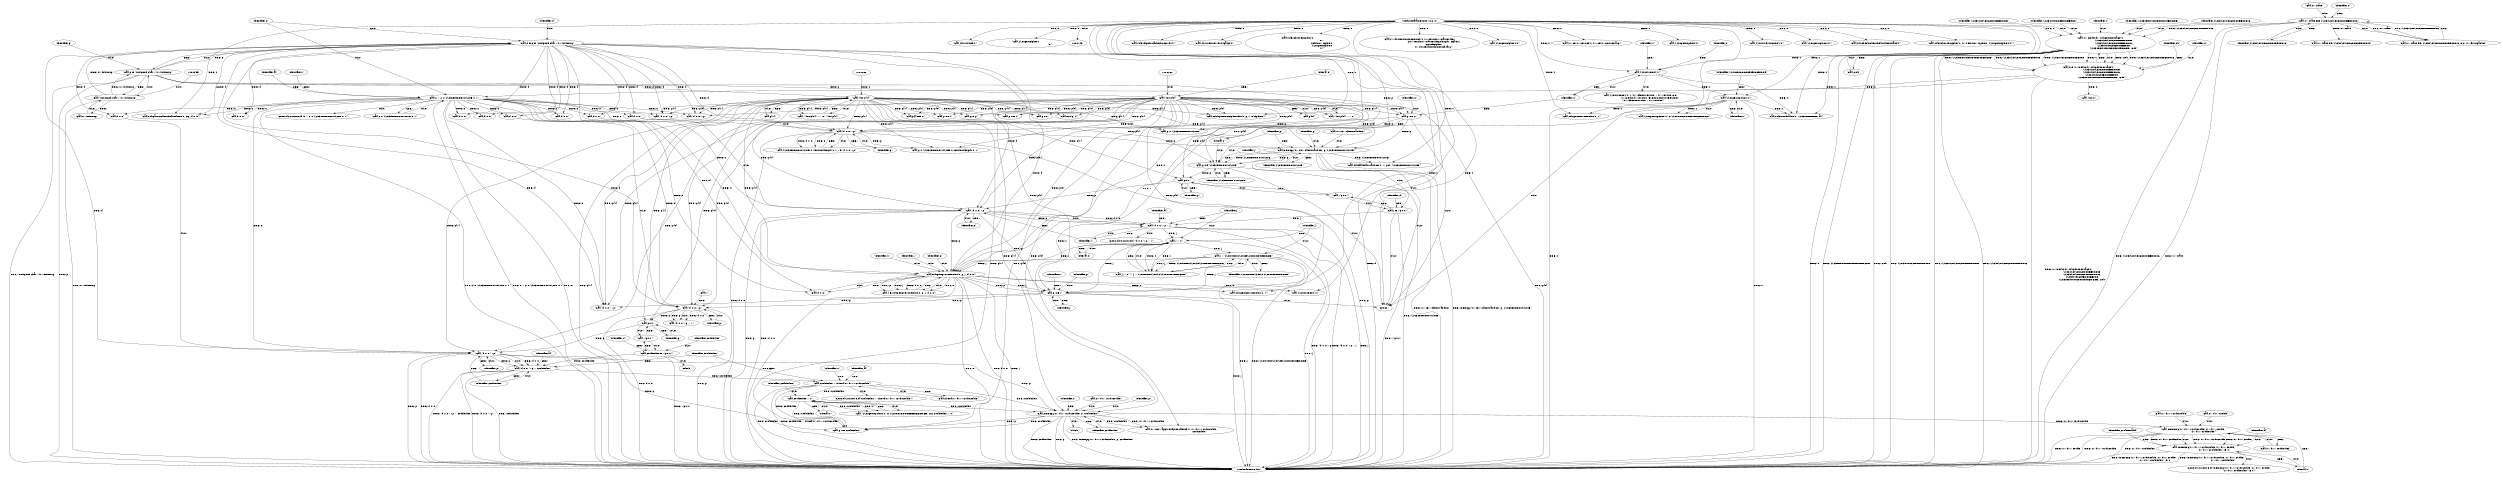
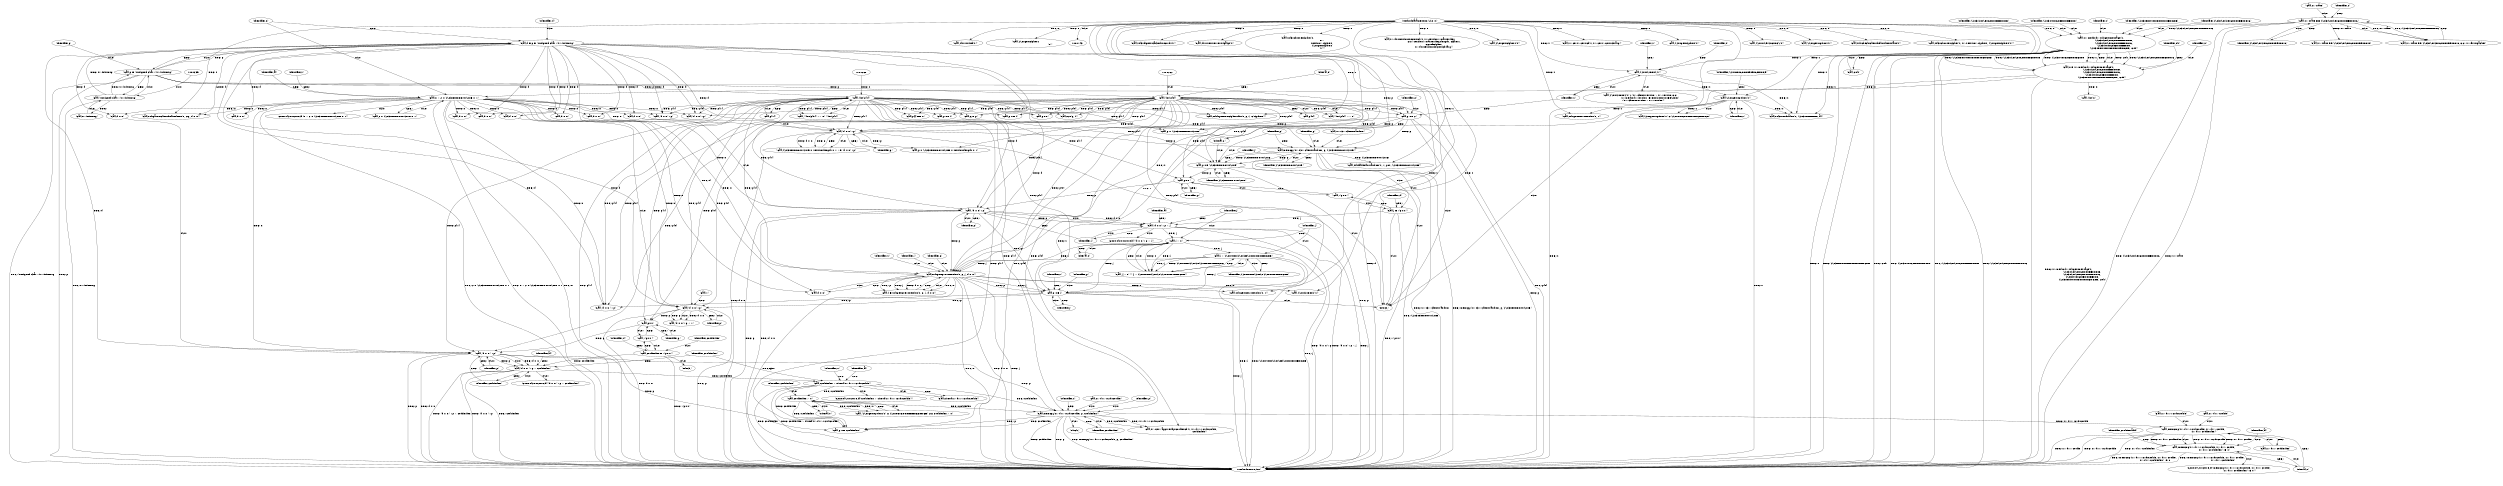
(895, 133) -> none
none -> (551, 383)
none -> (1537, 400)
